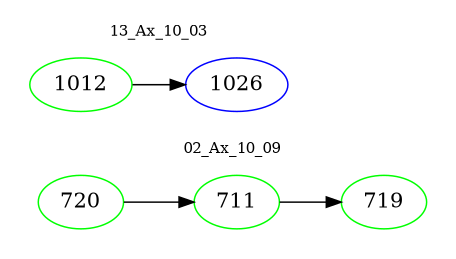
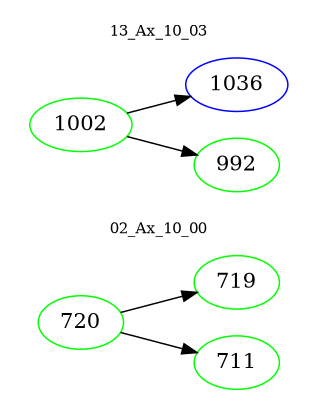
(81, 85) -> (81, 125)
(237, 85) -> (237, 85)
(232, 149) -> (159, 230)
none -> (237, 165)
(303, 202) -> (151, 304)
